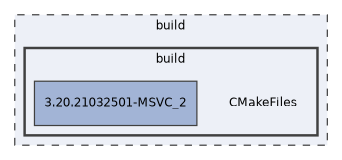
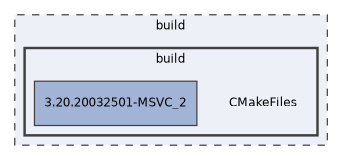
(116, 103) -> (116, 103)
